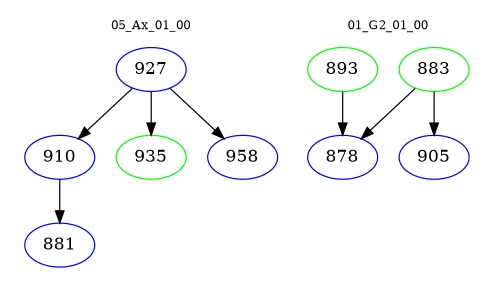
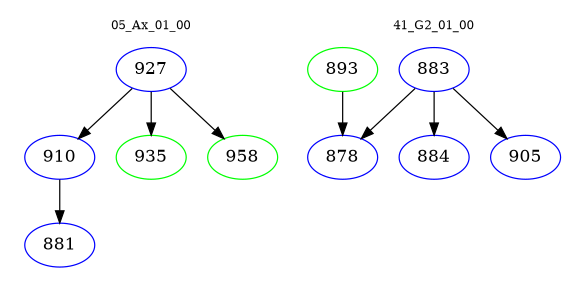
(388, 26) -> (434, 26)
(434, 70) -> (434, 70)
(243, 157) -> (243, 157)
none -> (434, 157)
